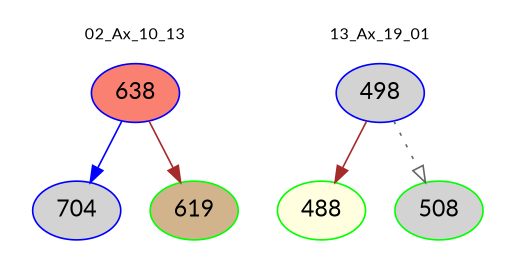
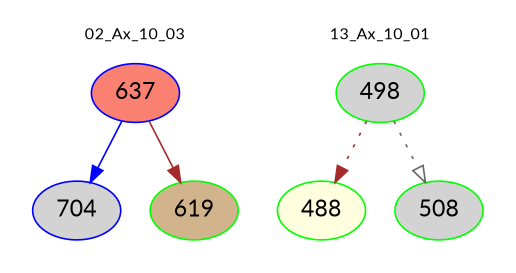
(135, 35) -> (135, 35)
(380, 35) -> (380, 35)
(135, 93) -> (135, 93)
(380, 93) -> (380, 93)
(355, 144) -> (355, 144)
